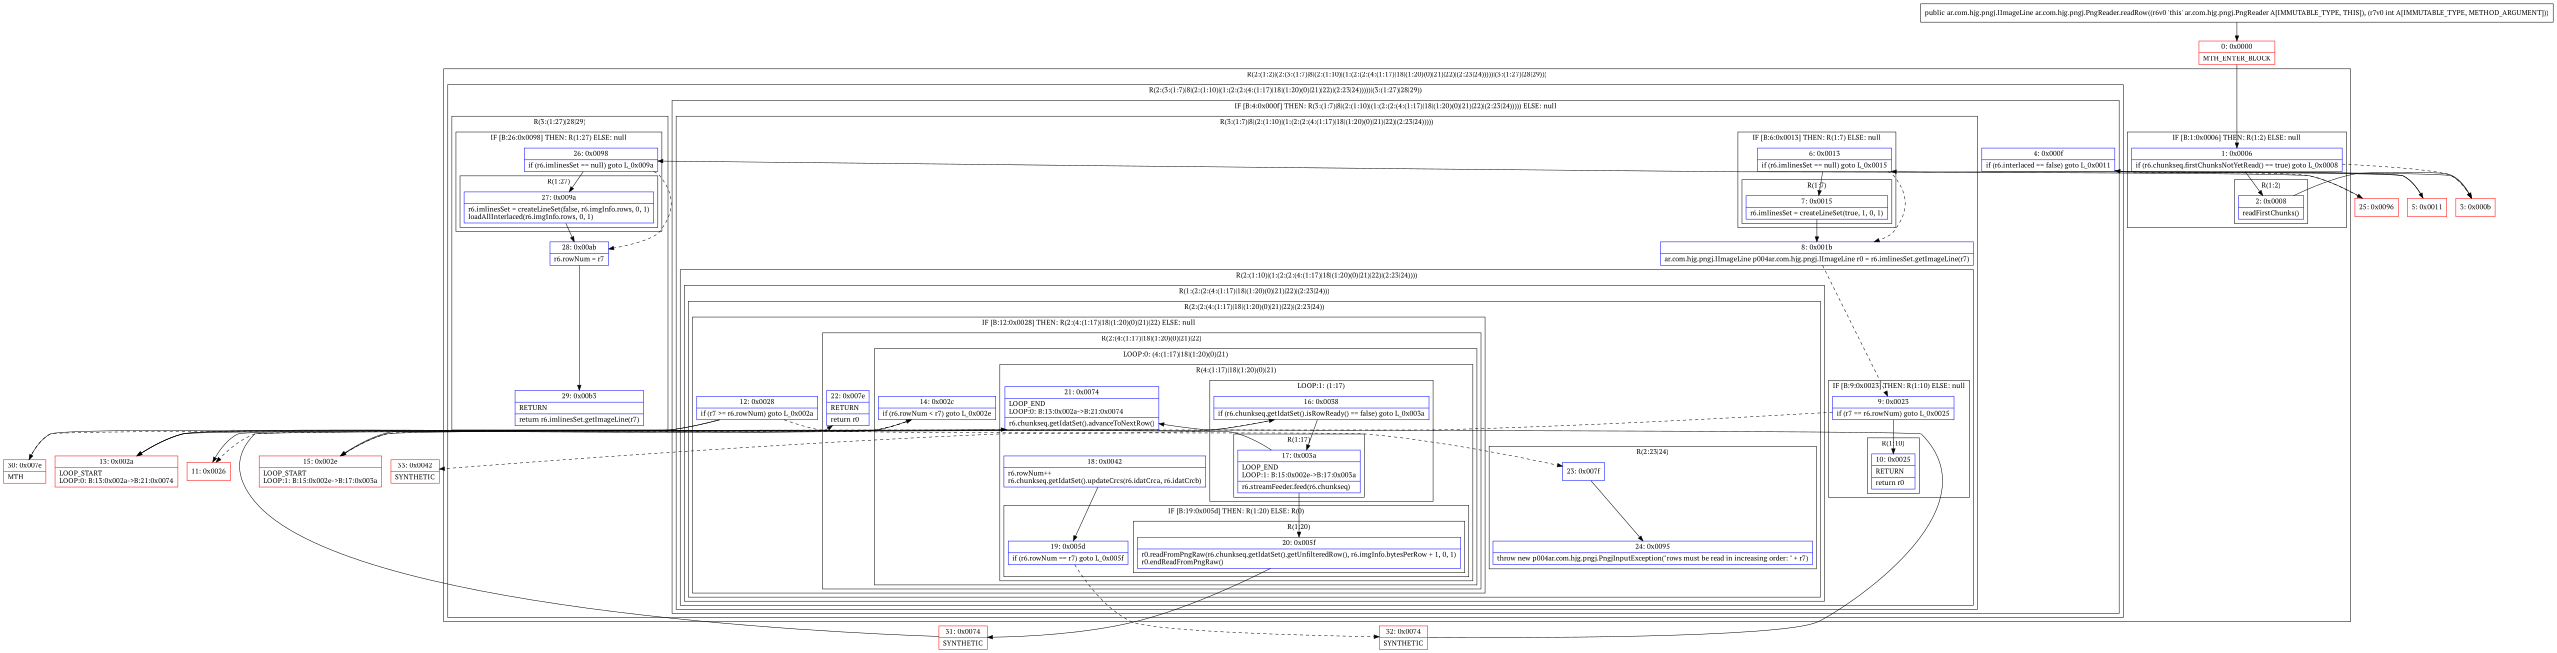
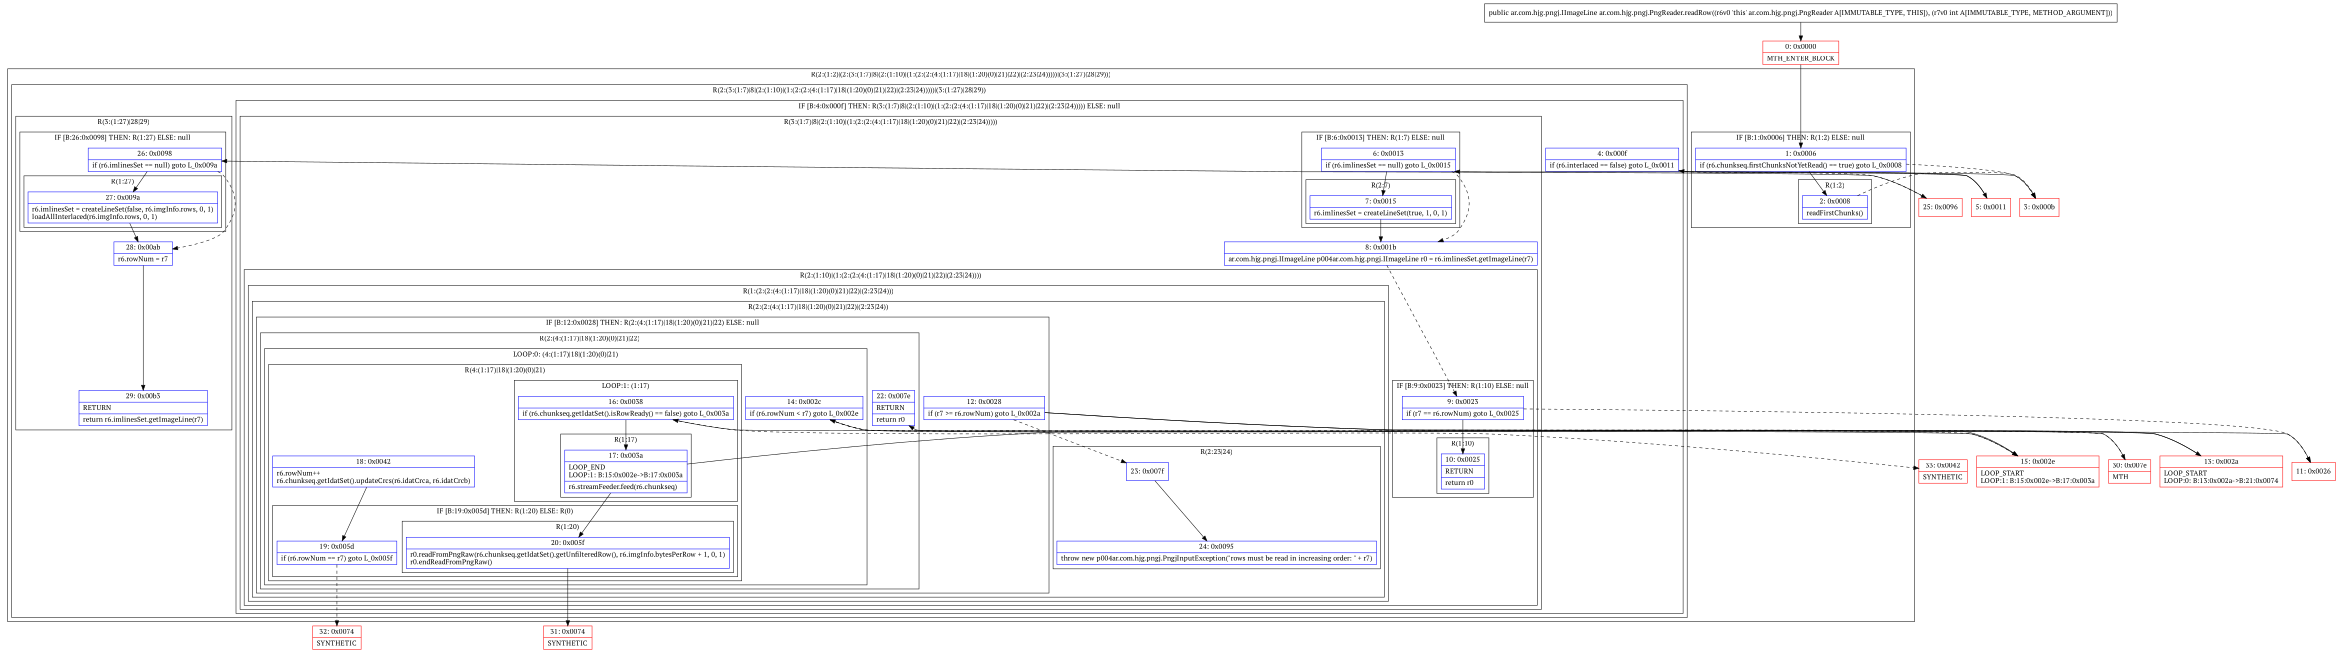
(2342, 177) -> (1906, 177)
(1817, 186) -> (1381, 186)
(1082, 408) -> none
